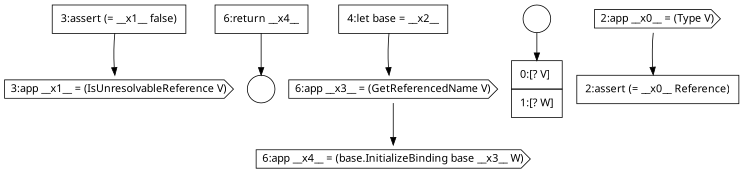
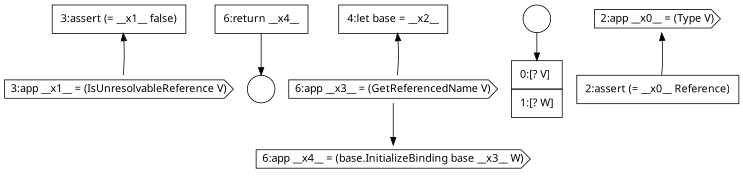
(114, 50) -> (124, 58)
(388, 50) -> (398, 58)
(652, 50) -> (663, 58)
